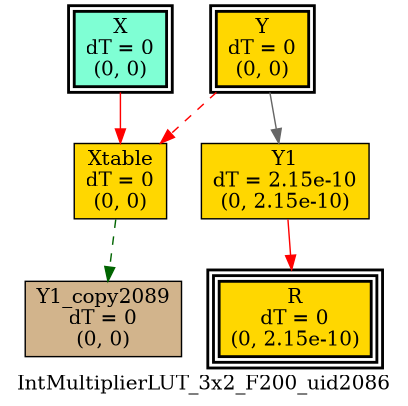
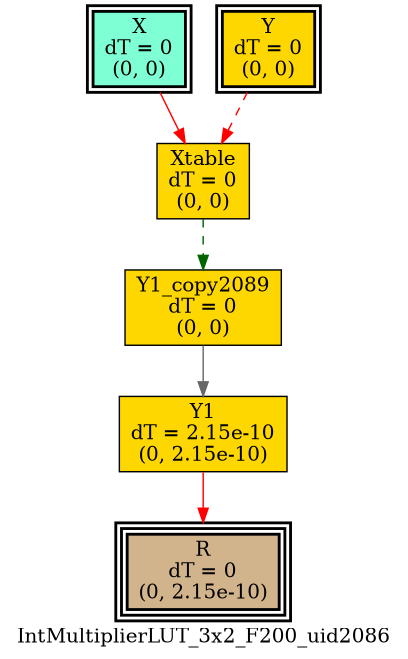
(273, 111) -> (203, 364)
(103, 319) -> (203, 308)
(295, 319) -> (203, 572)
